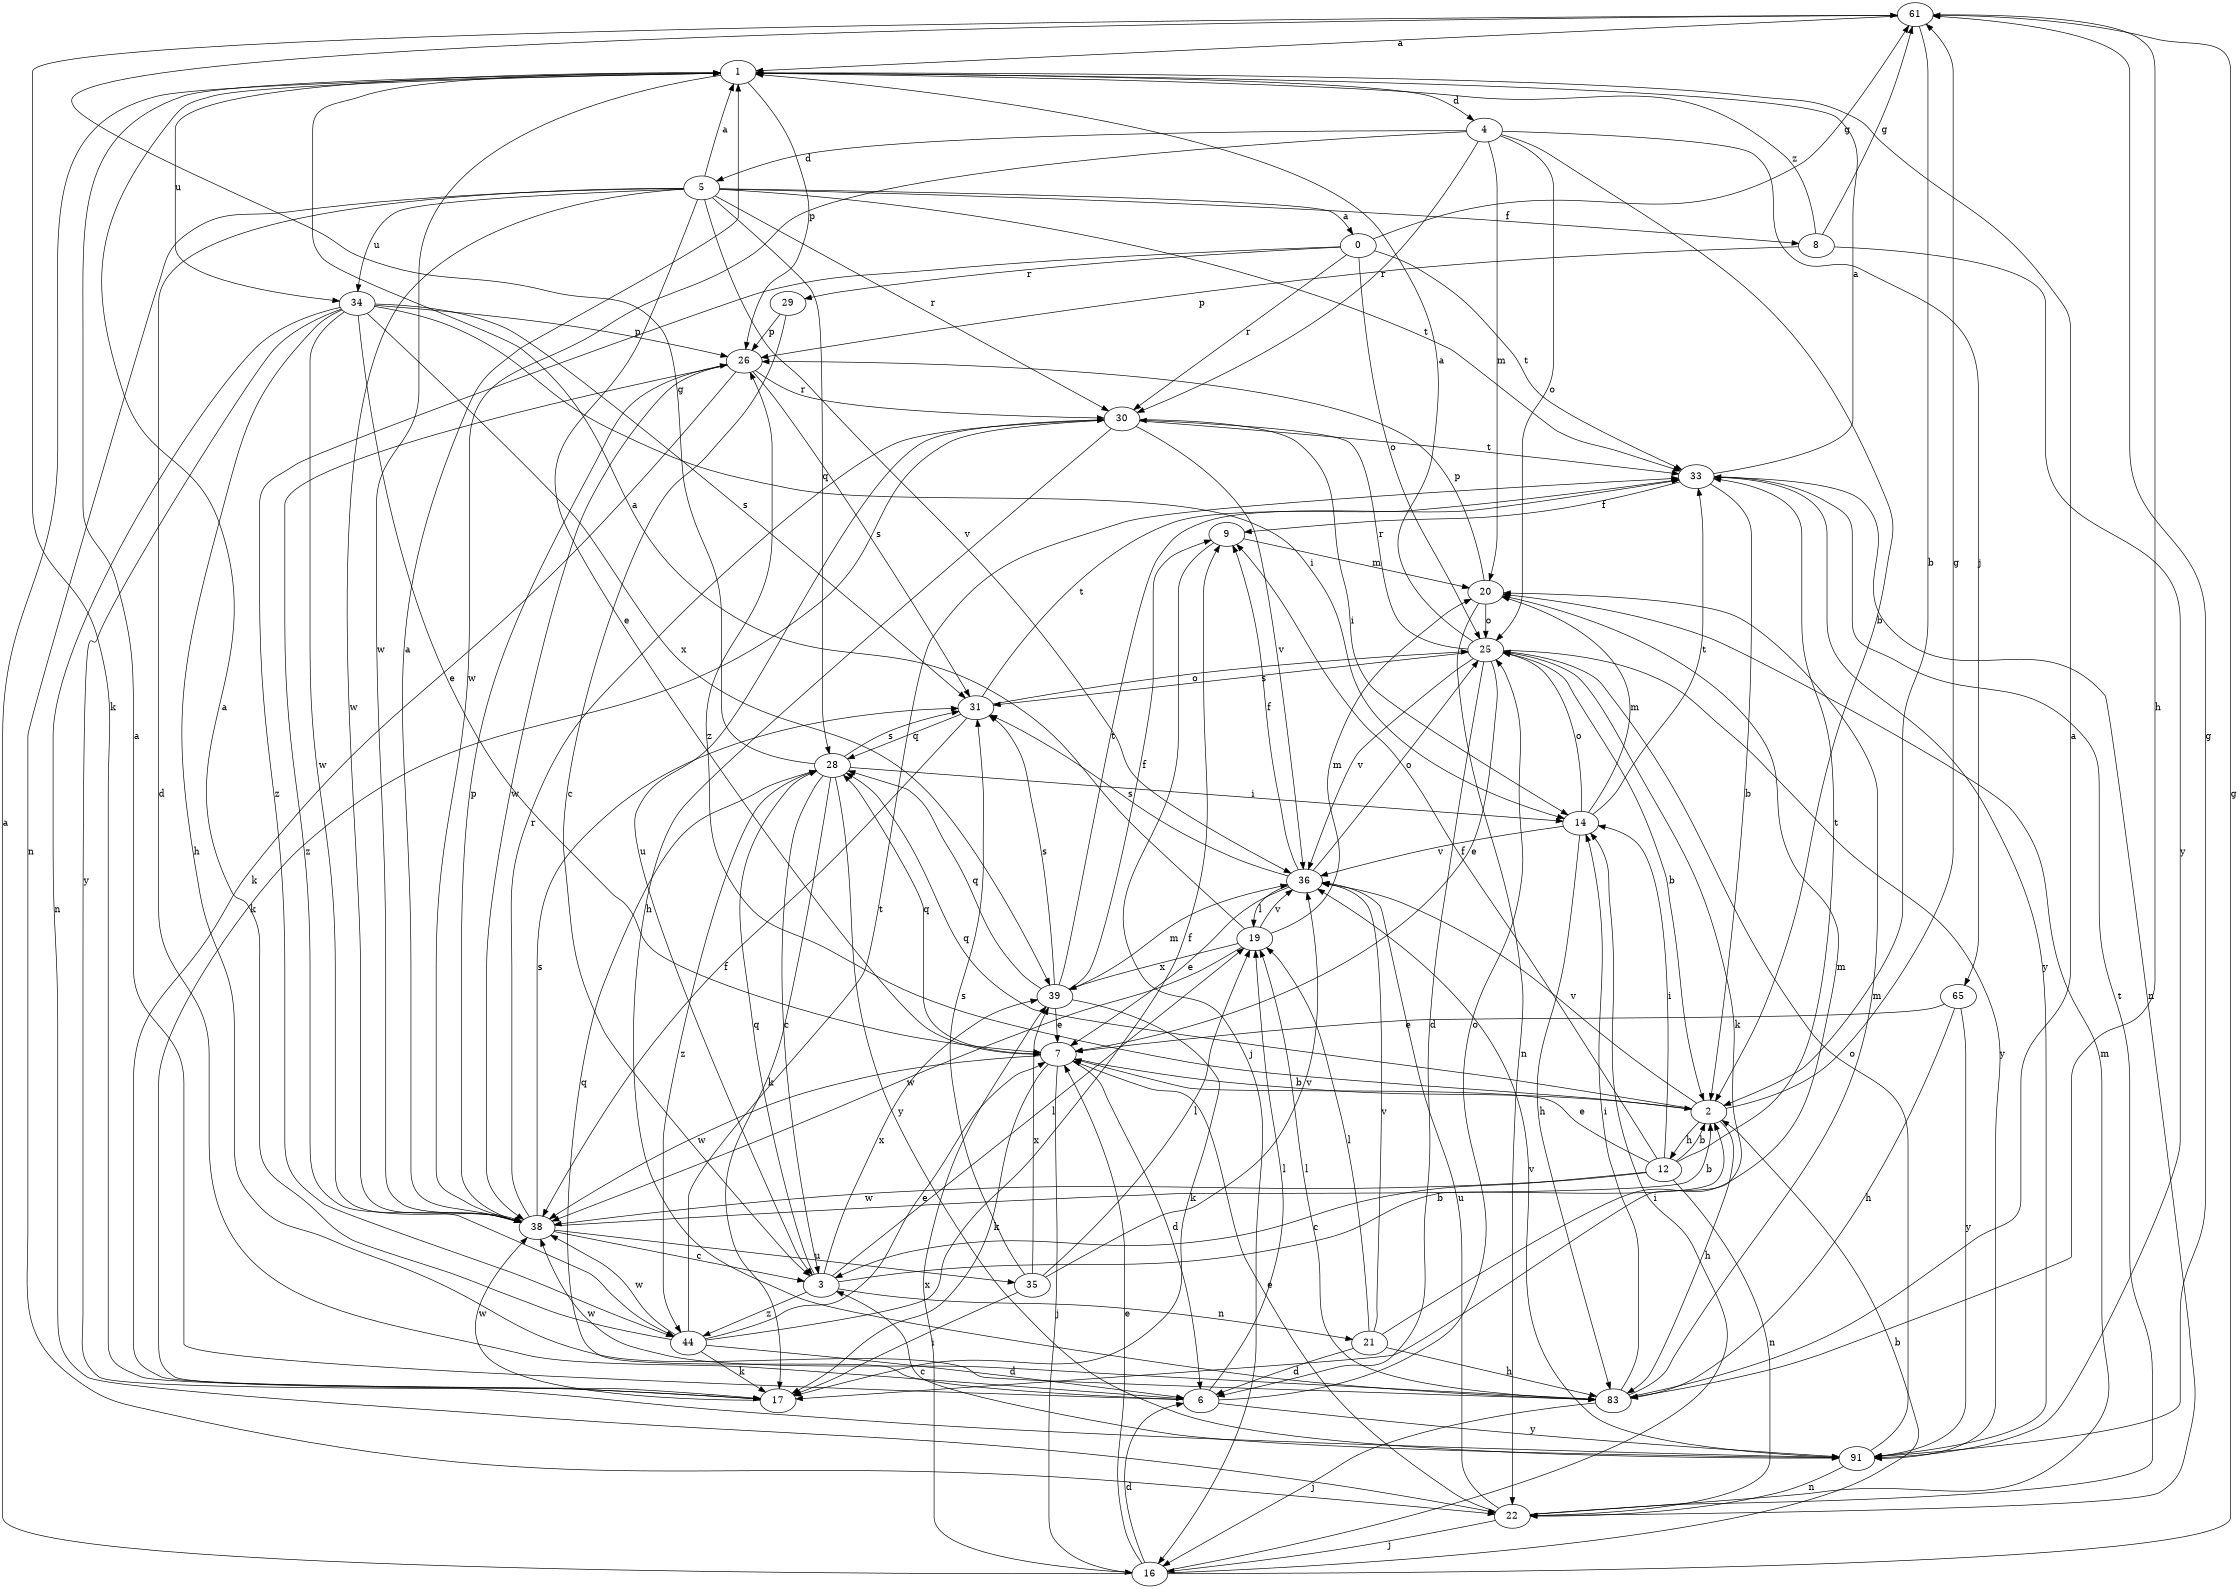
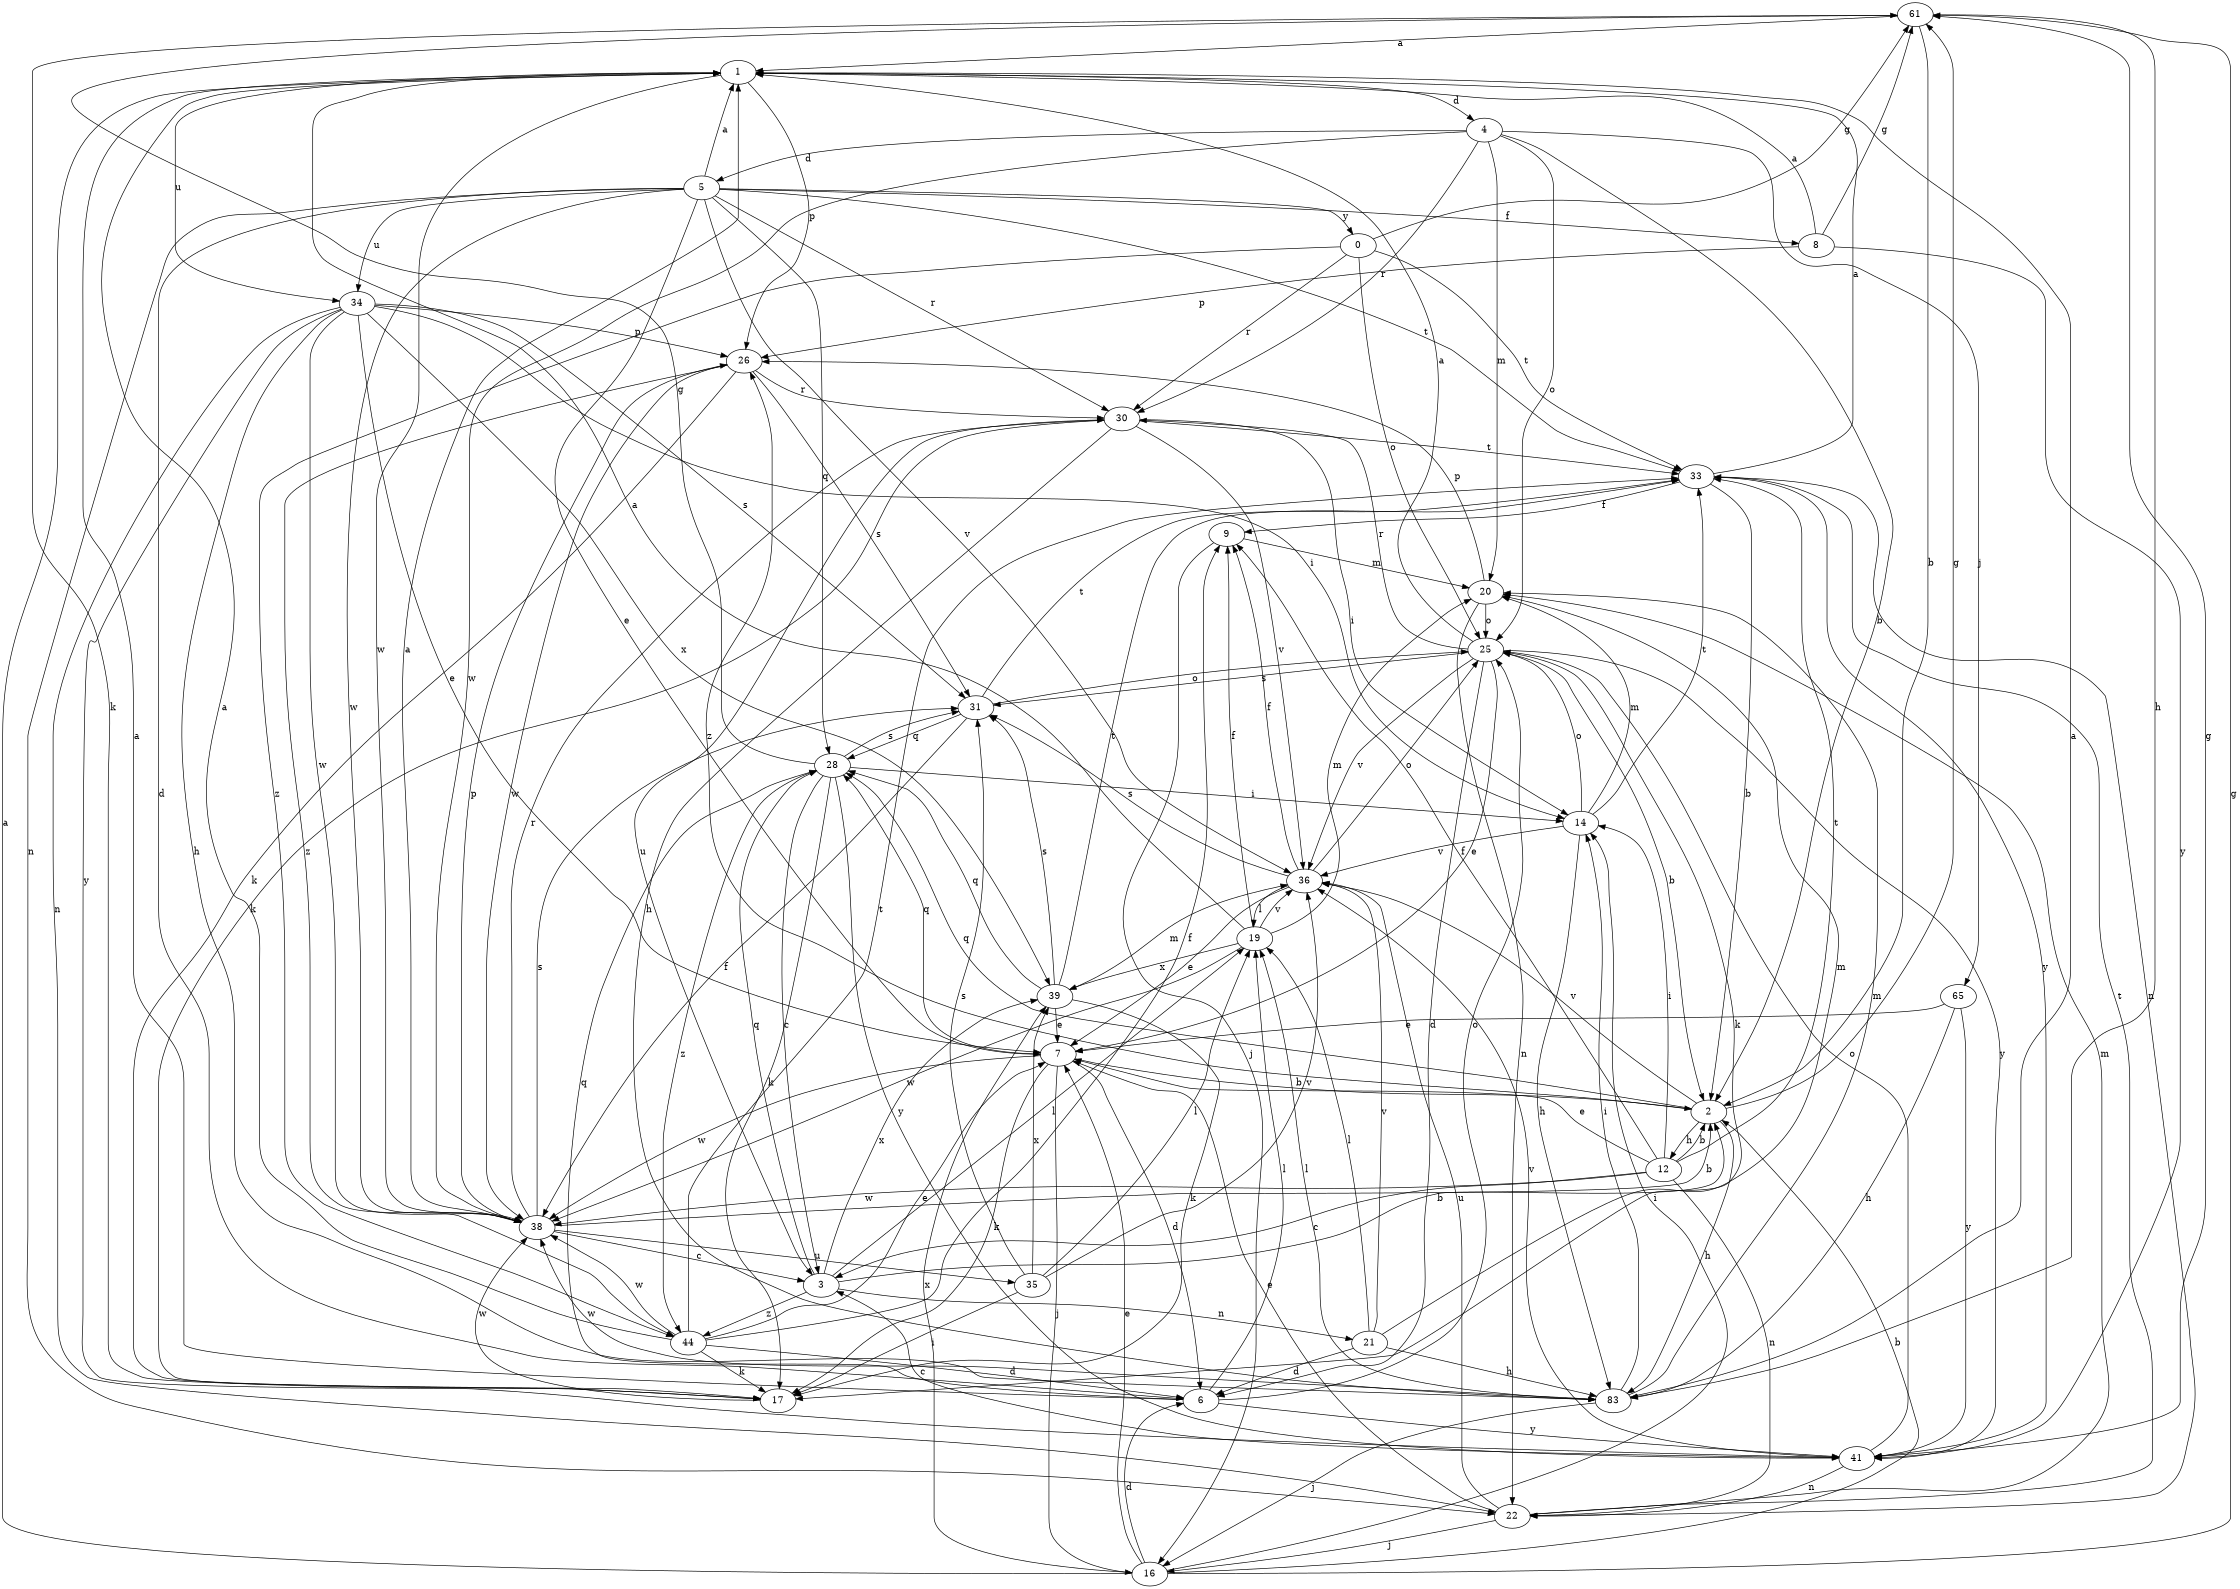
(1795, 159) -> (1795, 159)
(1346, 217) -> (1346, 217)
(788, 303) -> none
(1141, 759) -> (1231, 741)
(1857, 1459) -> (1857, 1459)
